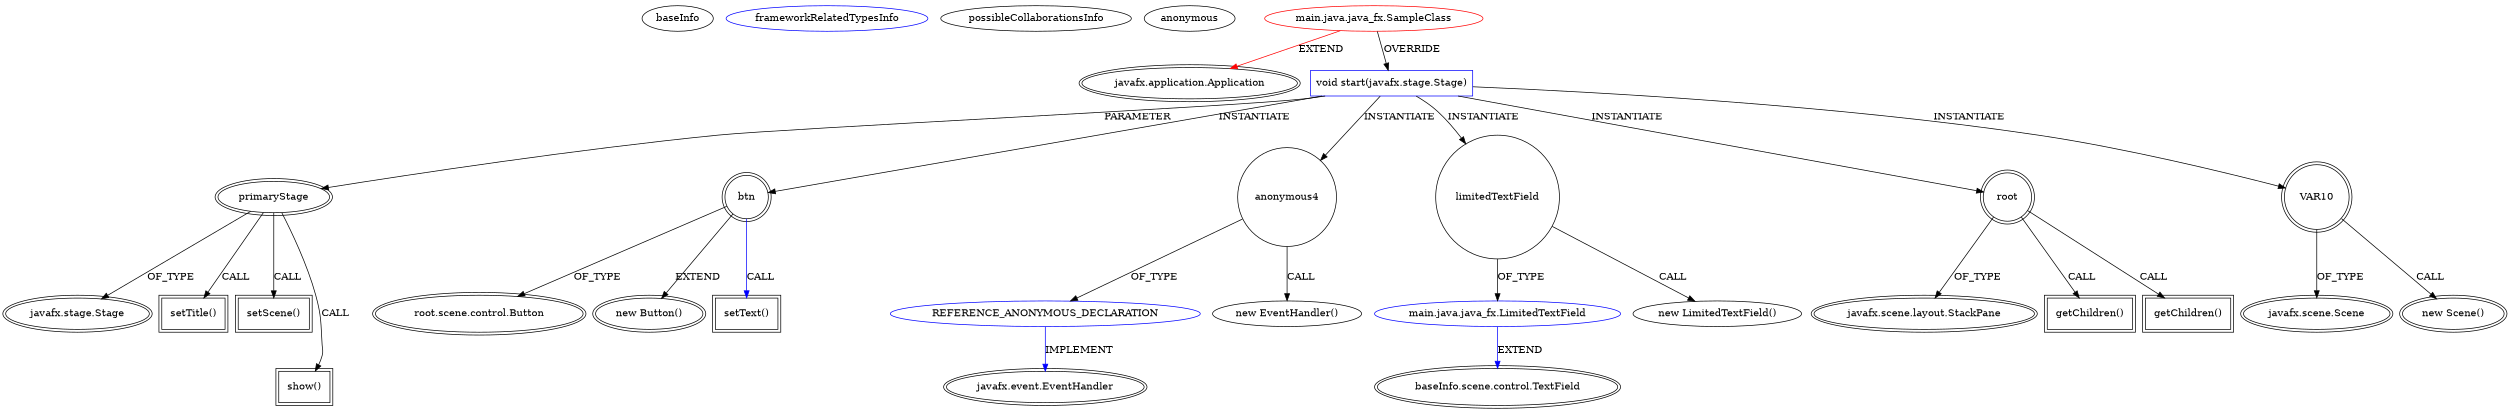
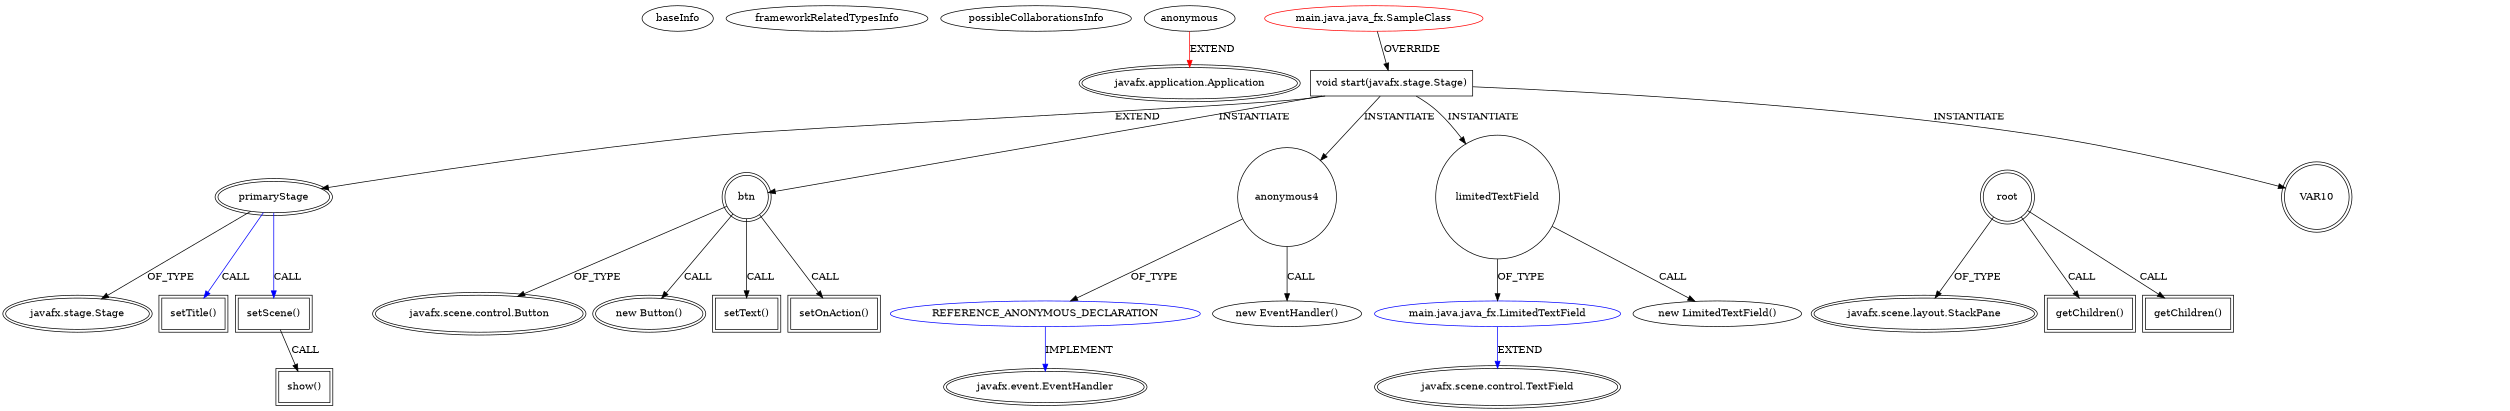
(827, 18) -> (827, 18)
(1289, 49) -> (1190, 46)
(1392, 83) -> (1392, 83)
(1138, 117) -> (1138, 117)
(1717, 143) -> none
(236, 252) -> (236, 252)
(274, 252) -> (274, 252)
(747, 255) -> (747, 255)
(698, 277) -> (698, 277)
(313, 286) -> (288, 347)
(479, 314) -> (479, 314)
none -> (834, 314)
(2317, 314) -> none
(2453, 314) -> none
(1498, 387) -> (1498, 387)
